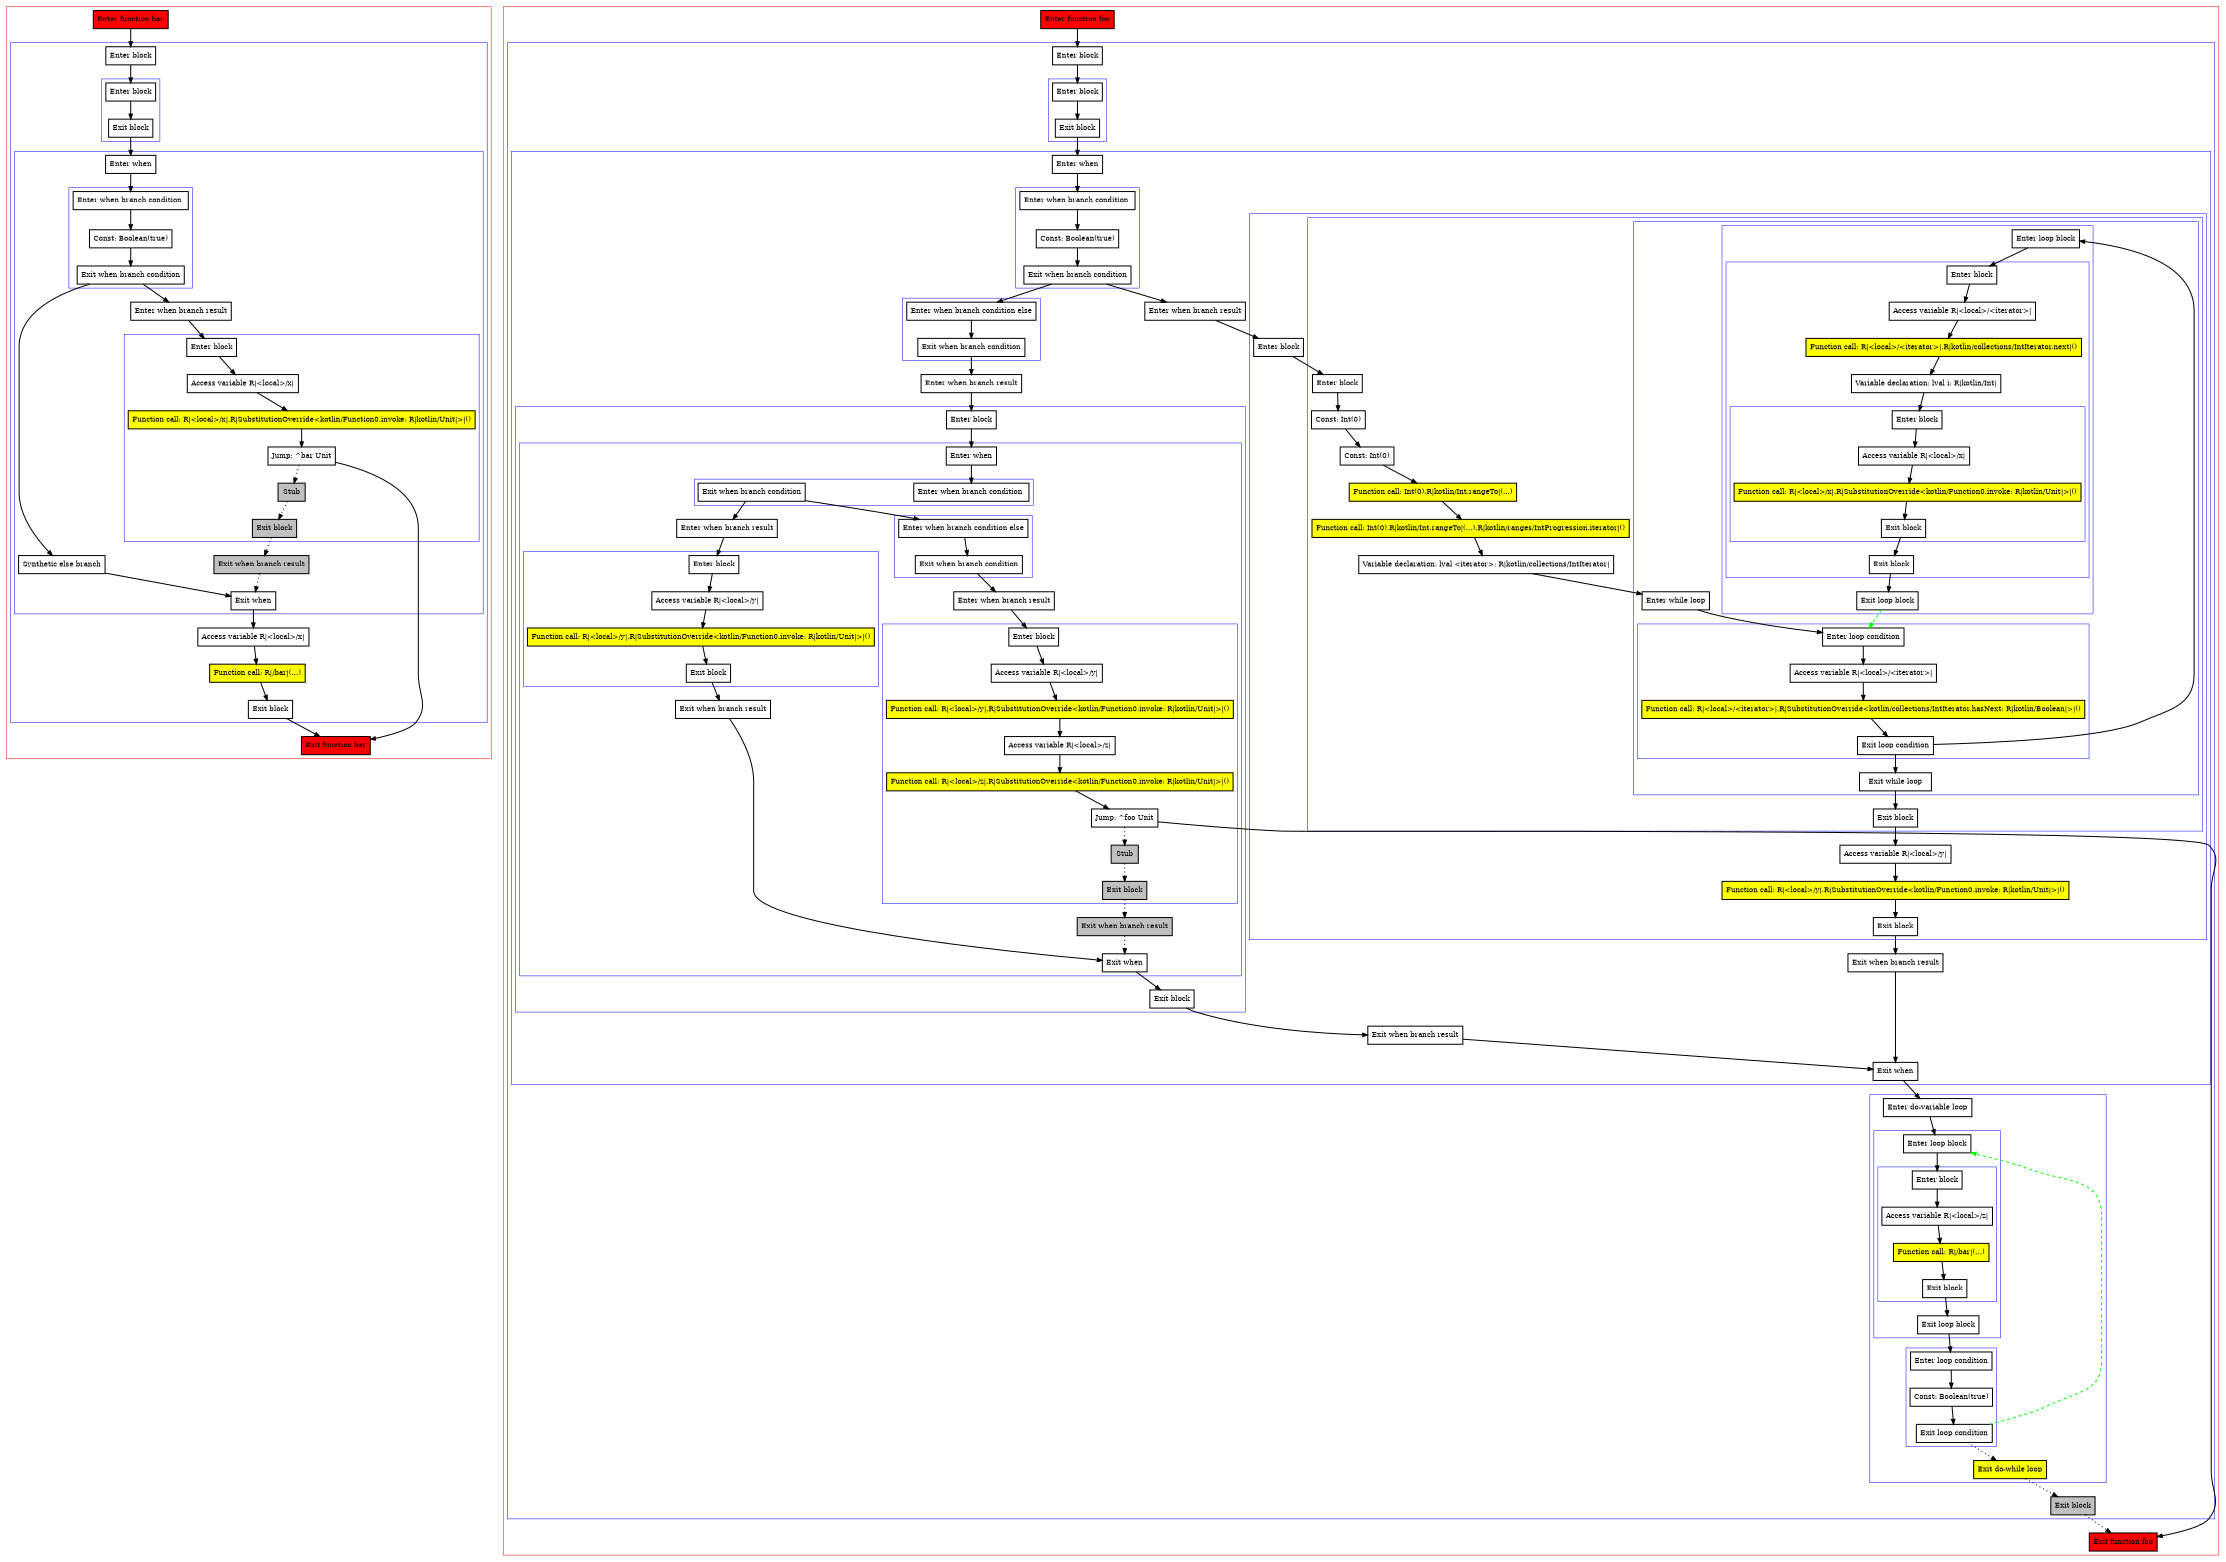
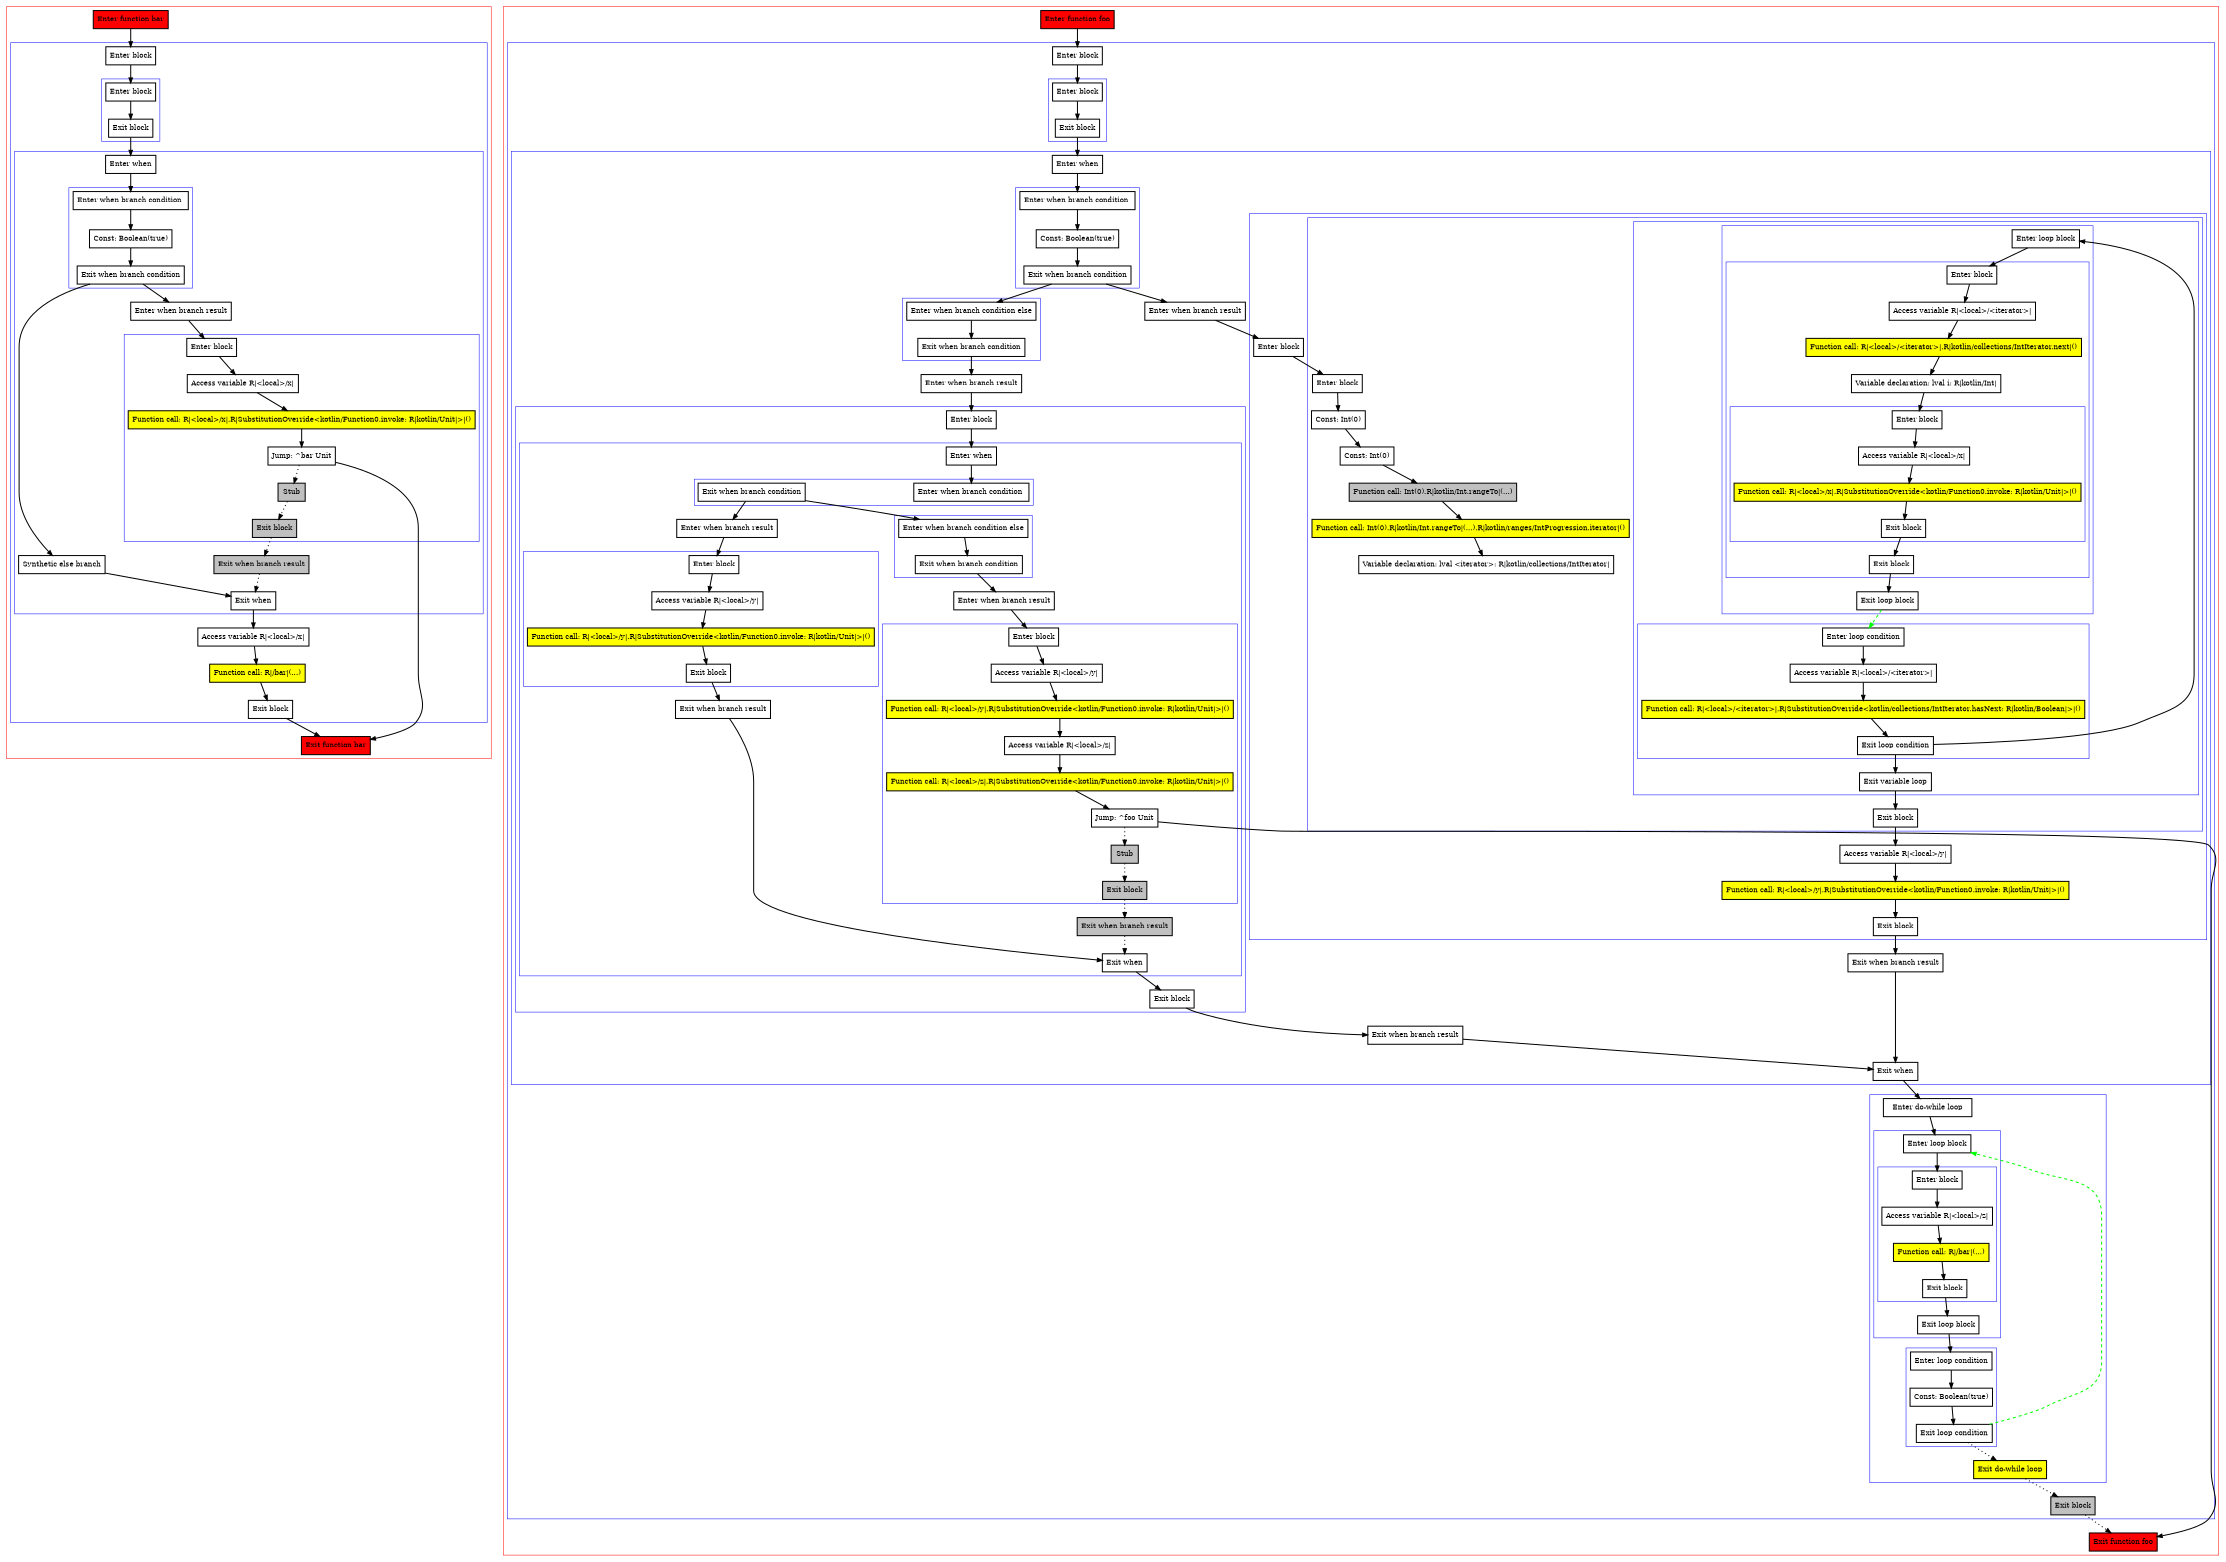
(1433, 492) -> (1433, 492)
(1676, 601) -> none
(1895, 782) -> (1895, 782)
(1928, 1108) -> (1928, 1108)
